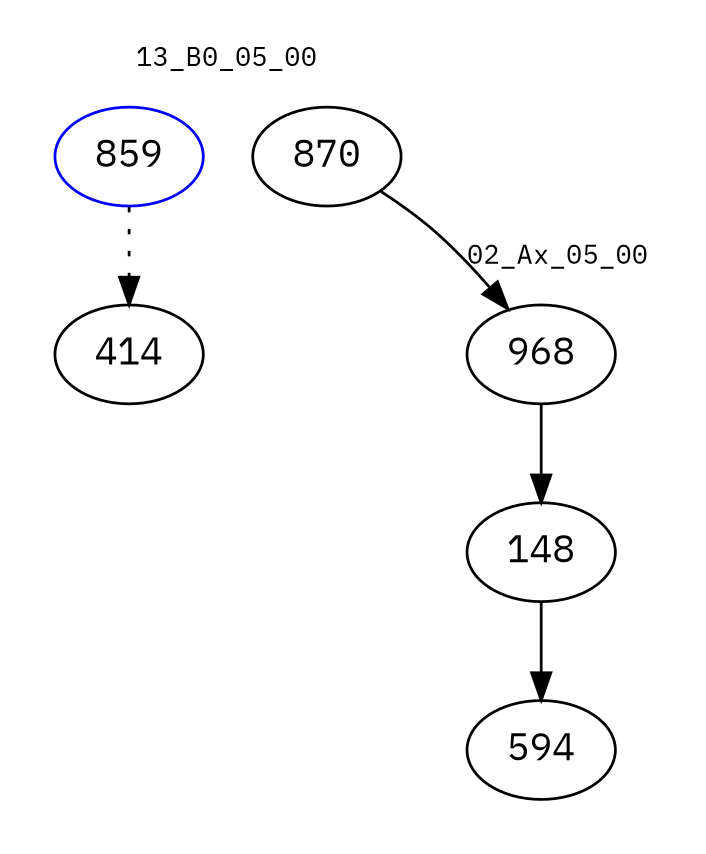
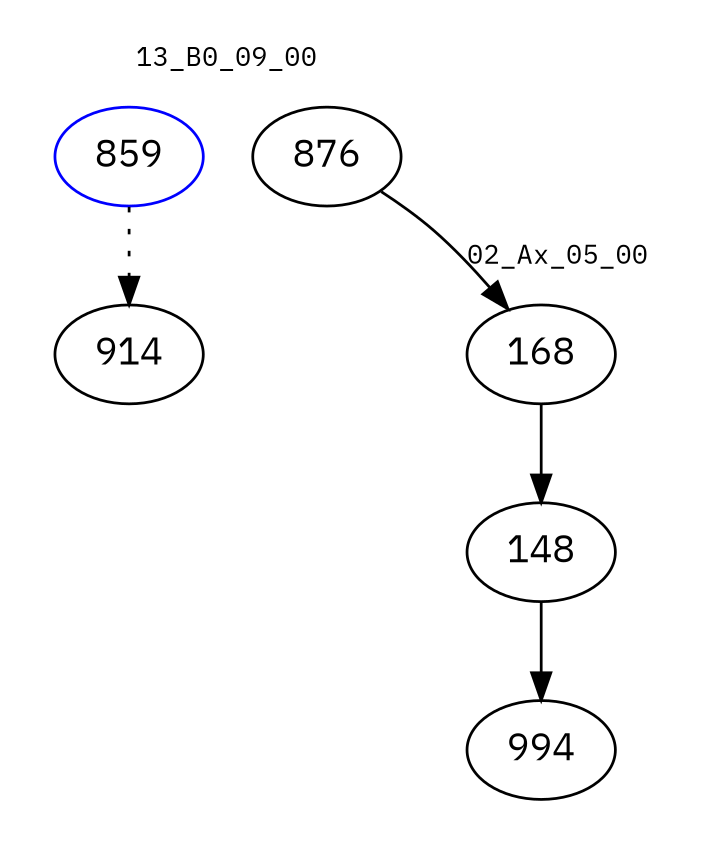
(228, 59) -> (228, 59)
(327, 157) -> (327, 157)
(129, 354) -> (129, 354)
(541, 354) -> (541, 354)
(541, 750) -> (541, 750)
